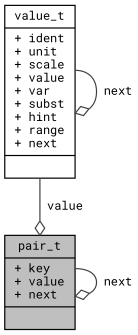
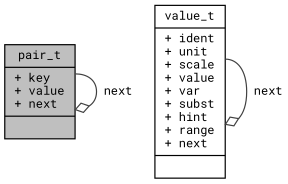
(40, 199) -> none
